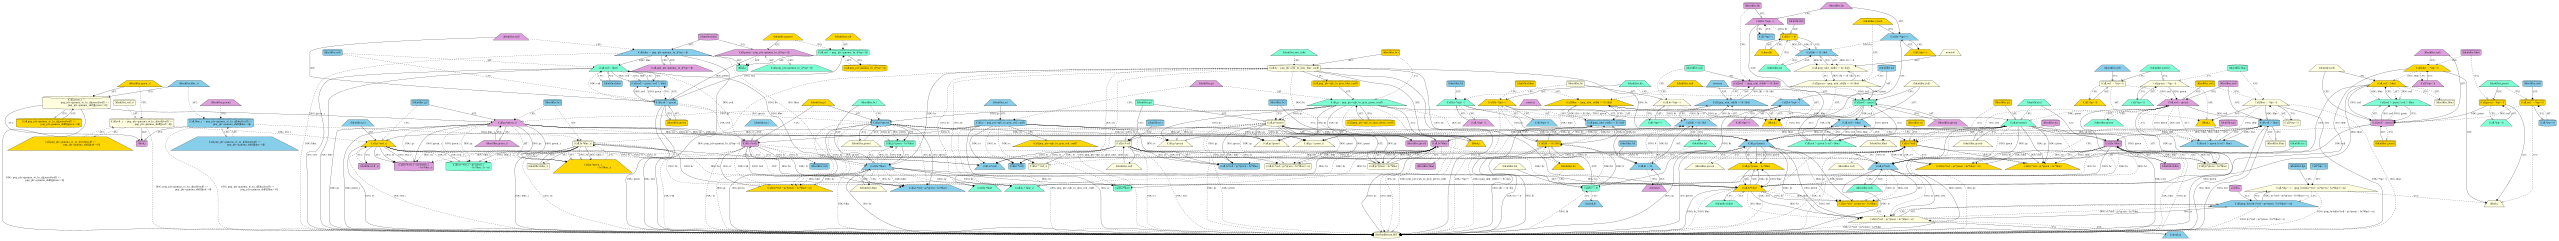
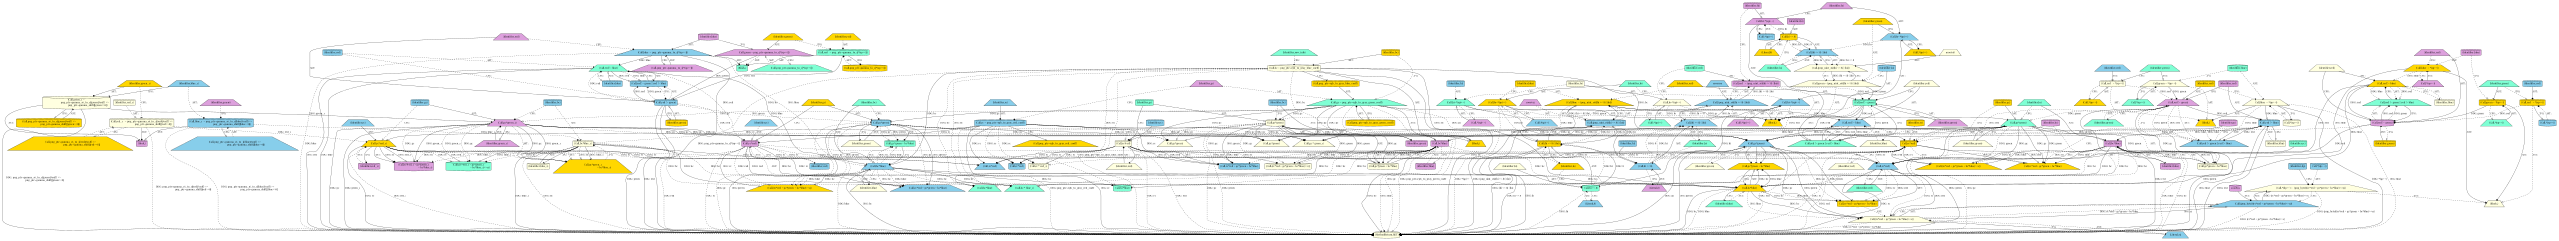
(1470, 163) -> (1470, 163)
